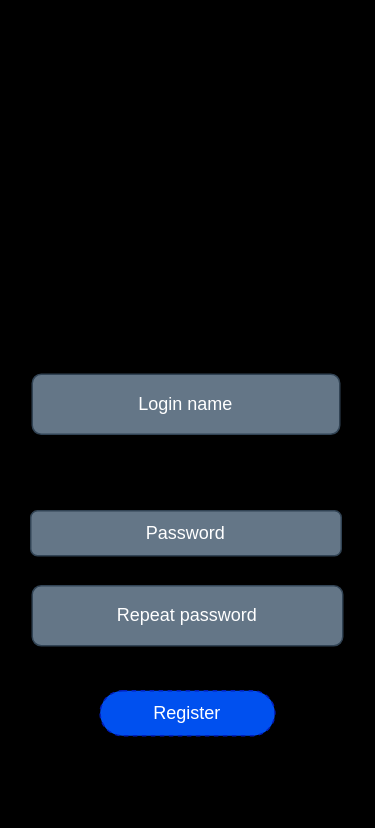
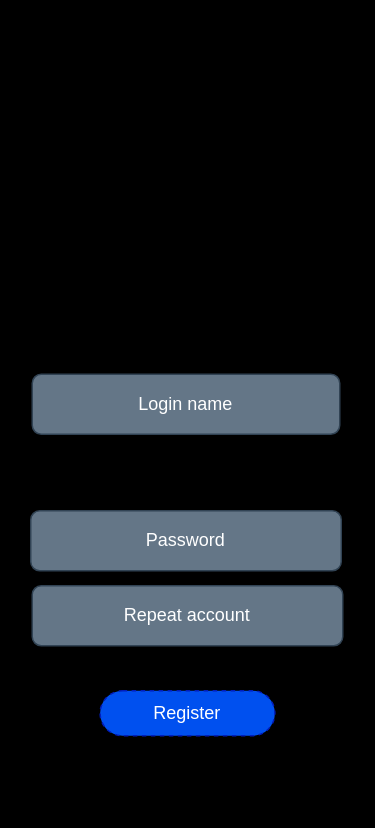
(186, 533) -> (186, 541)
(188, 616) -> (188, 616)
